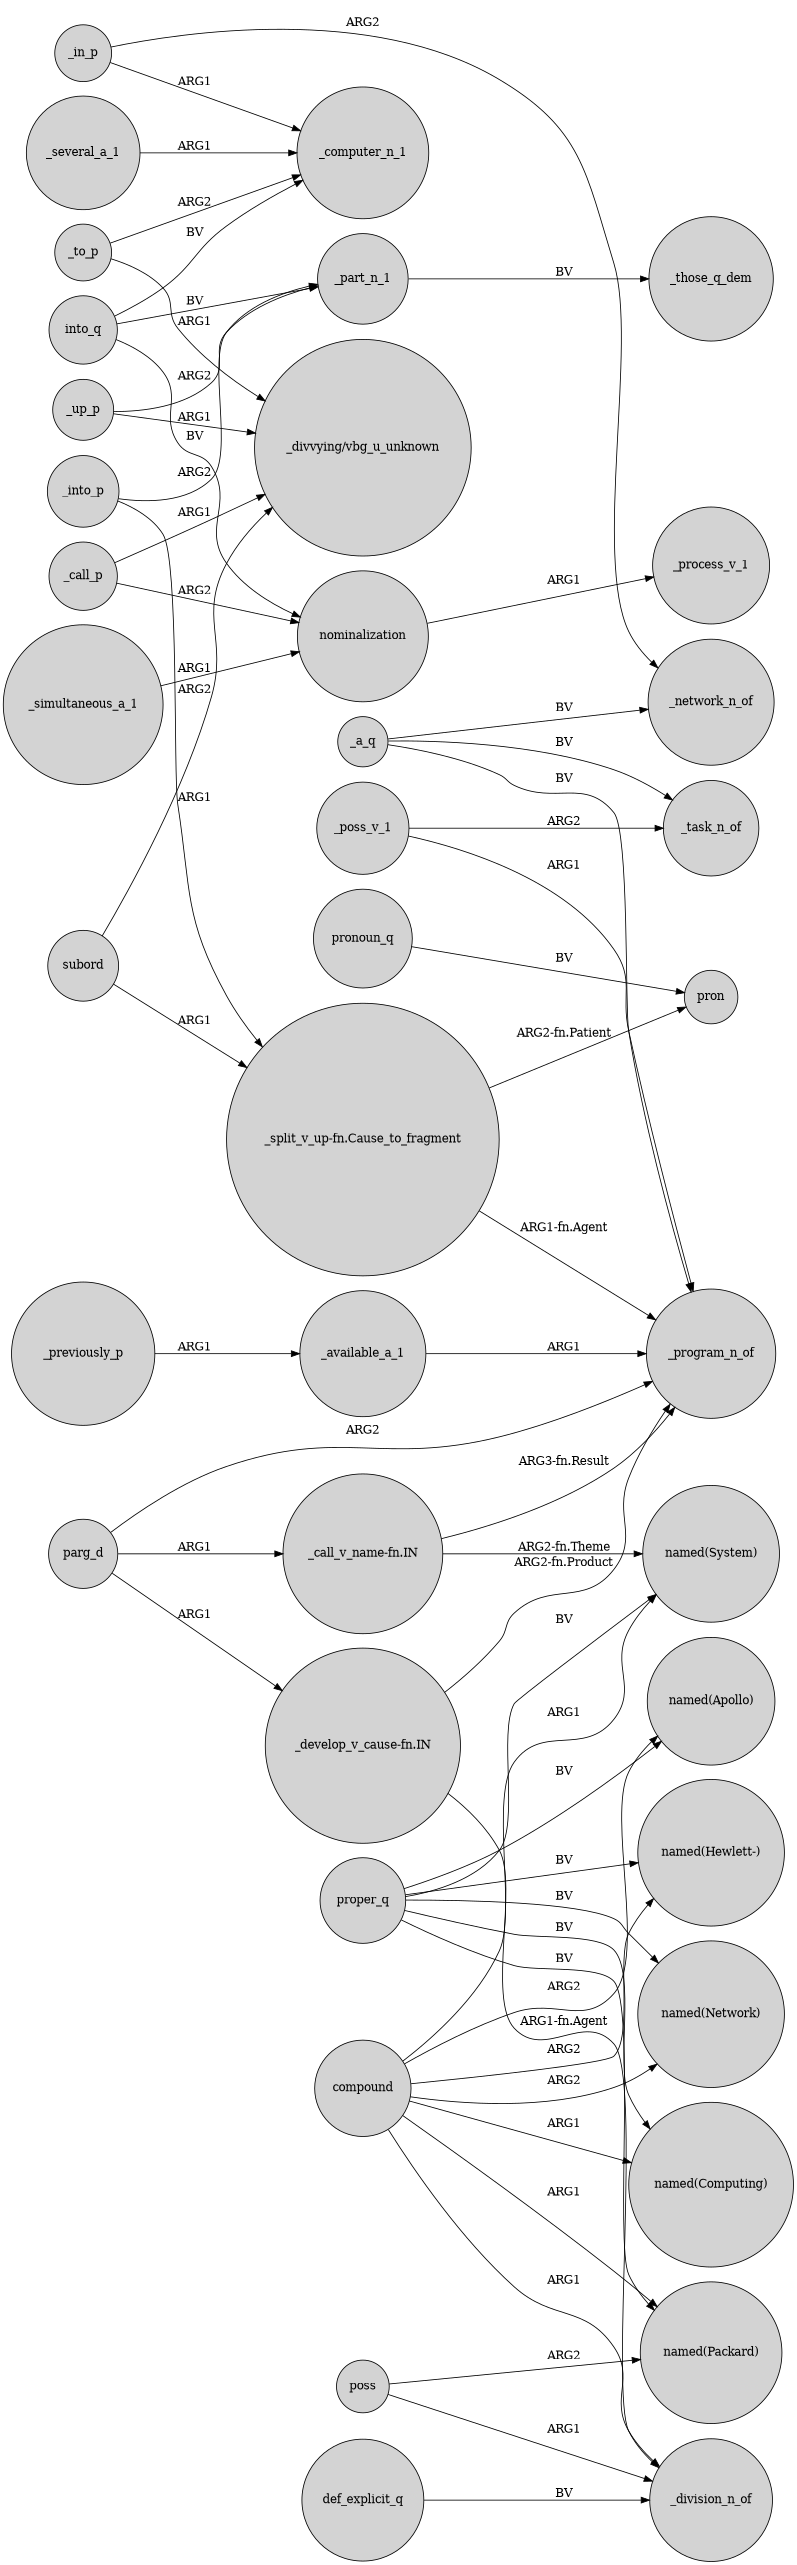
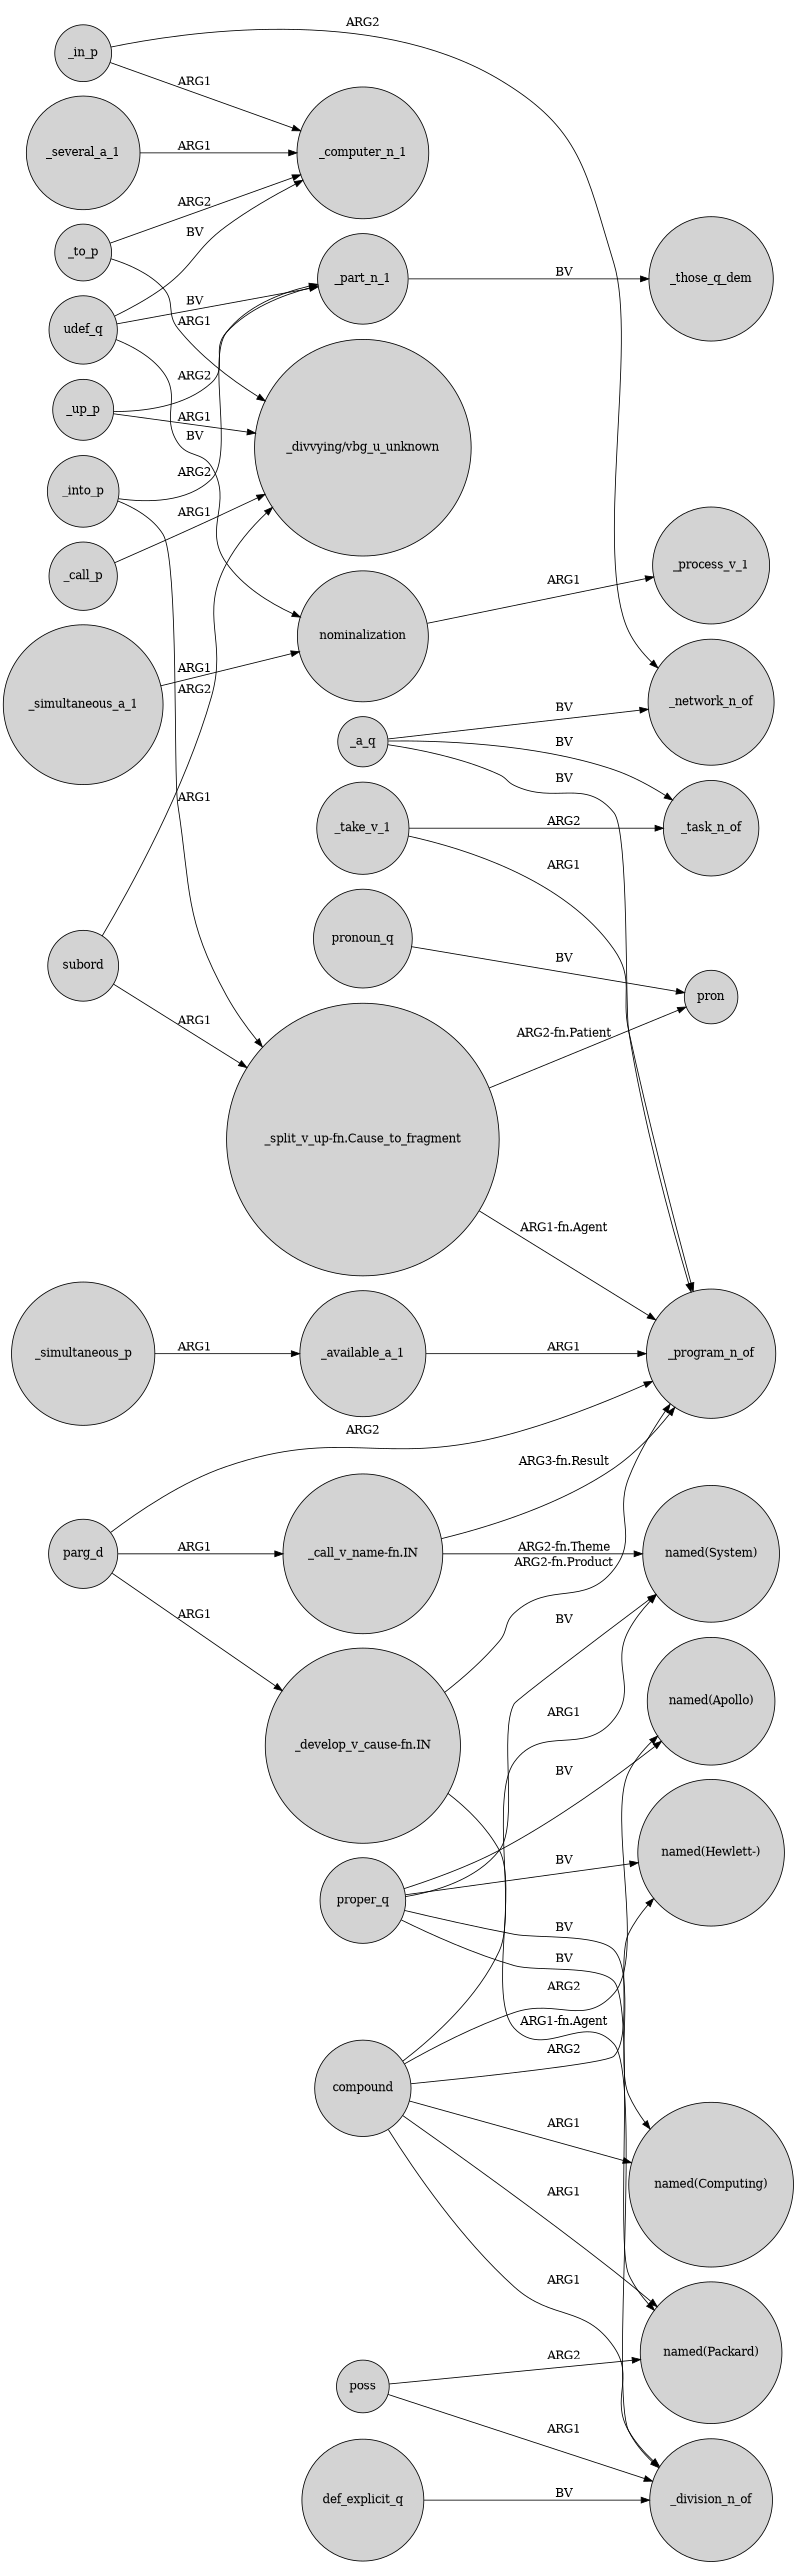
(83, 330) -> (83, 330)
(204, 602) -> none
(363, 828) -> (363, 828)
(83, 1354) -> (83, 1354)
(711, 2014) -> none
